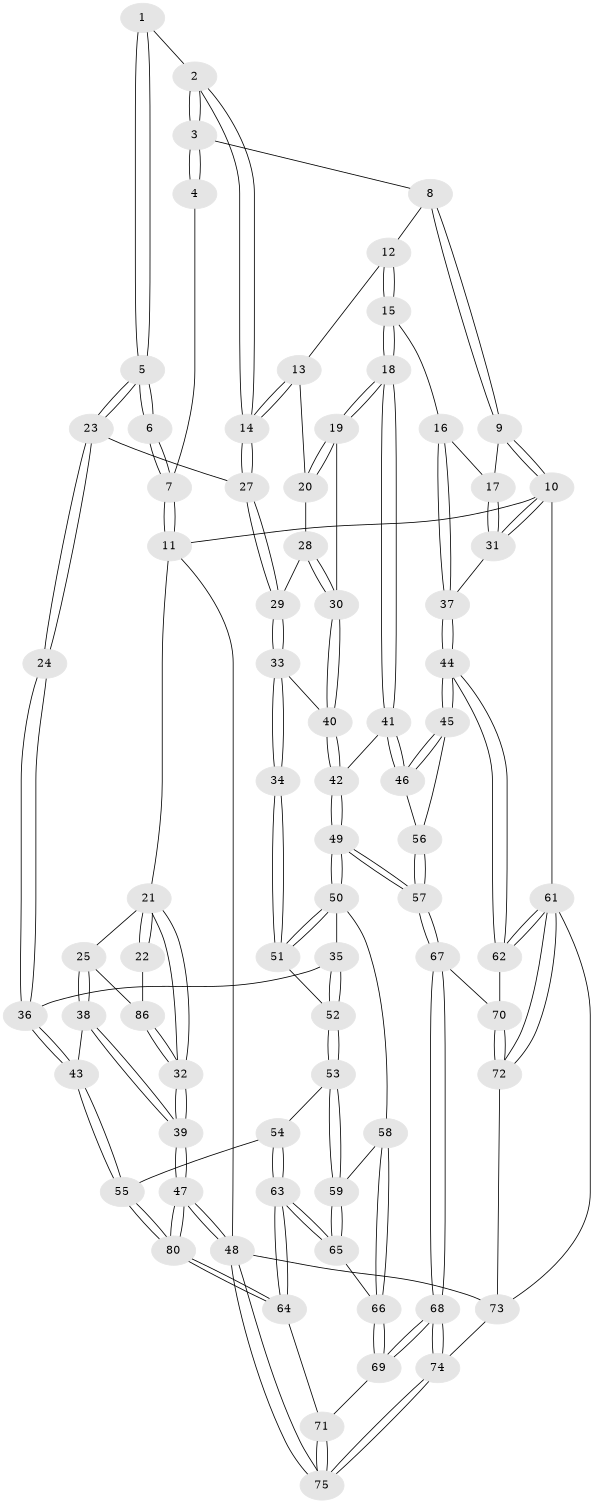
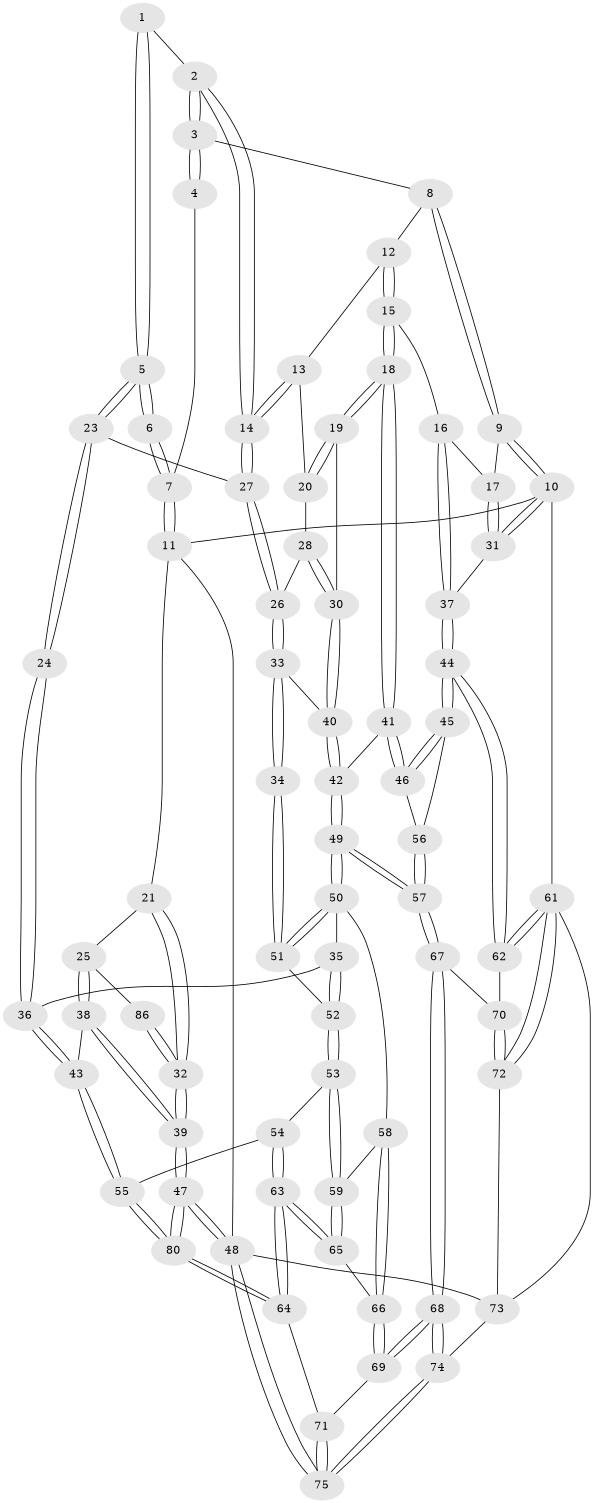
(278, 605) -> (278, 605)
(143, 957) -> none
